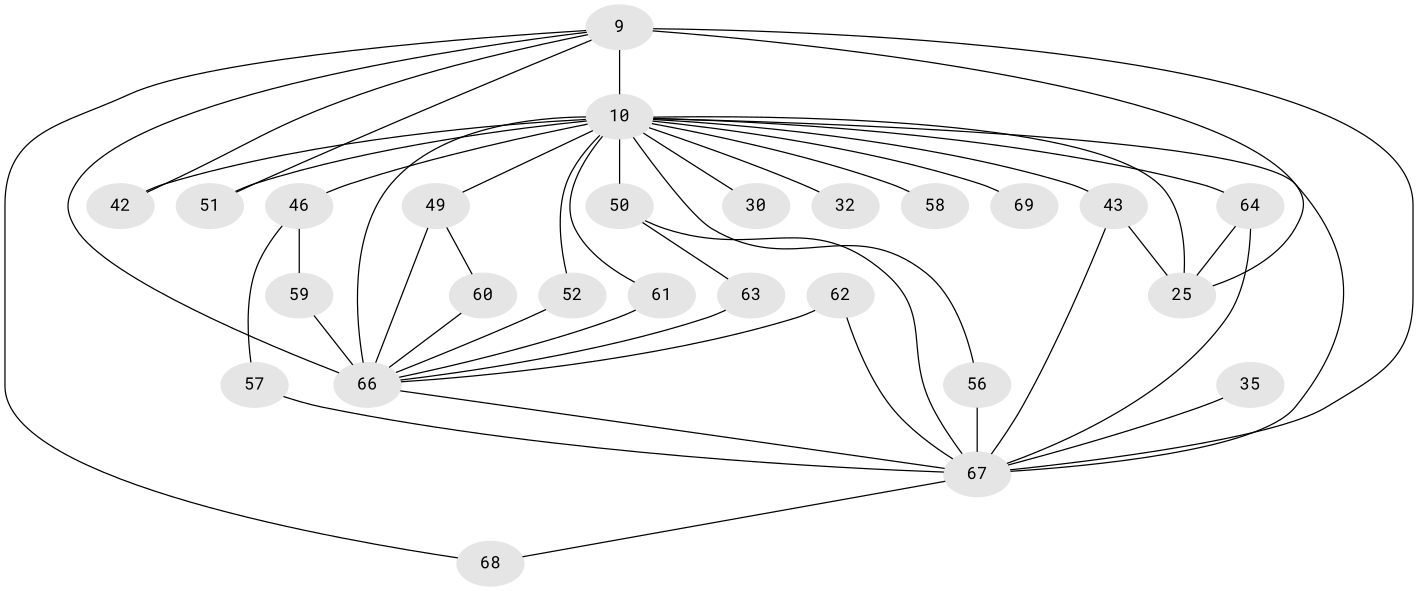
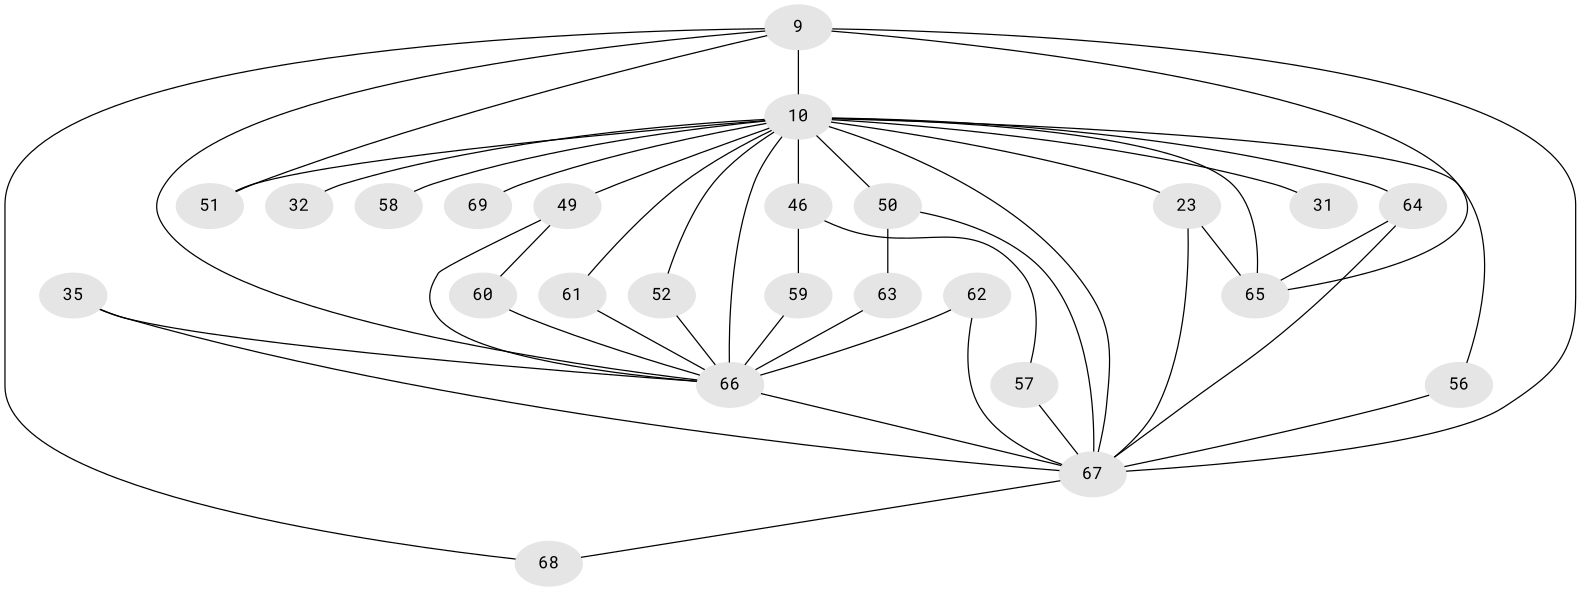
(120, 206) -> none
(756, 206) -> (1324, 206)
(1114, 206) -> (1187, 206)
(1182, 296) -> (1255, 296)
none -> (397, 356)
